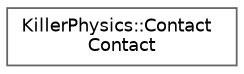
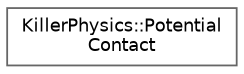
(122, 37) -> (122, 37)
